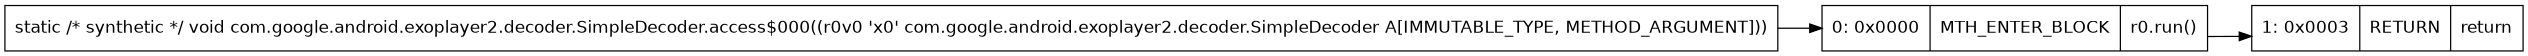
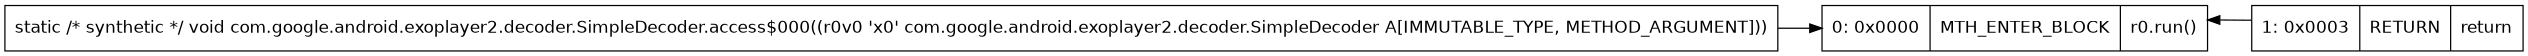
(2223, 36) -> (2236, 20)
